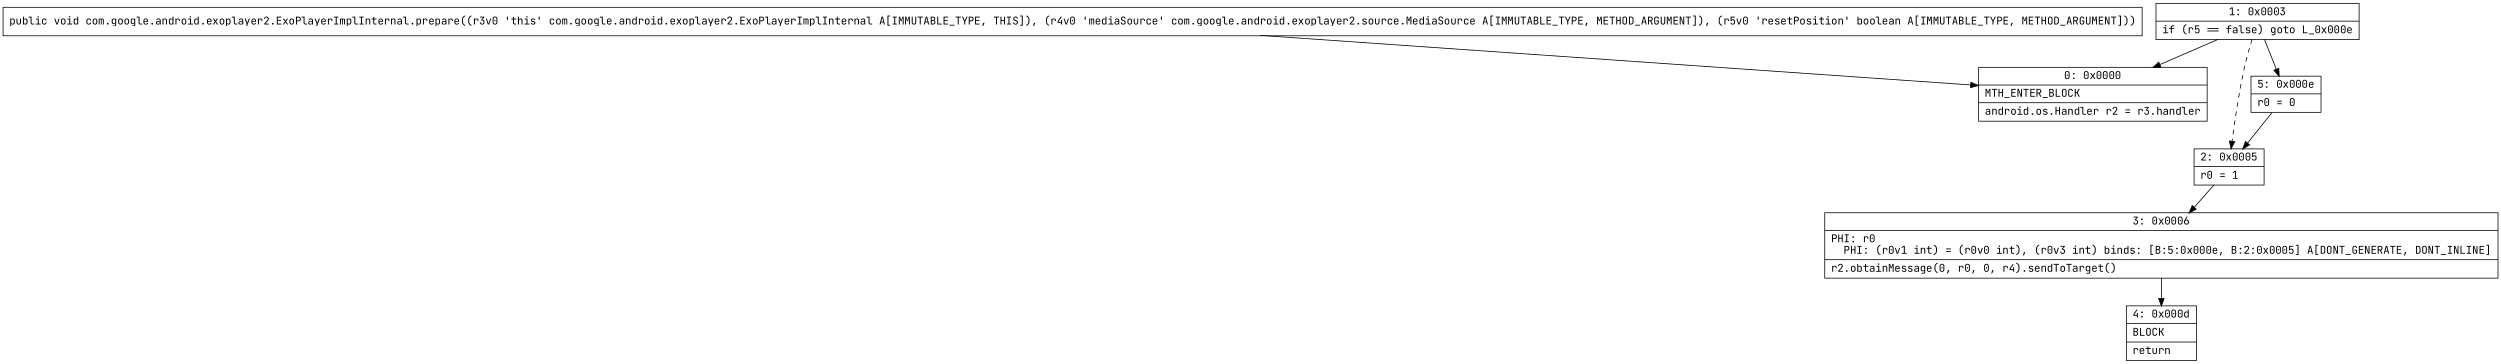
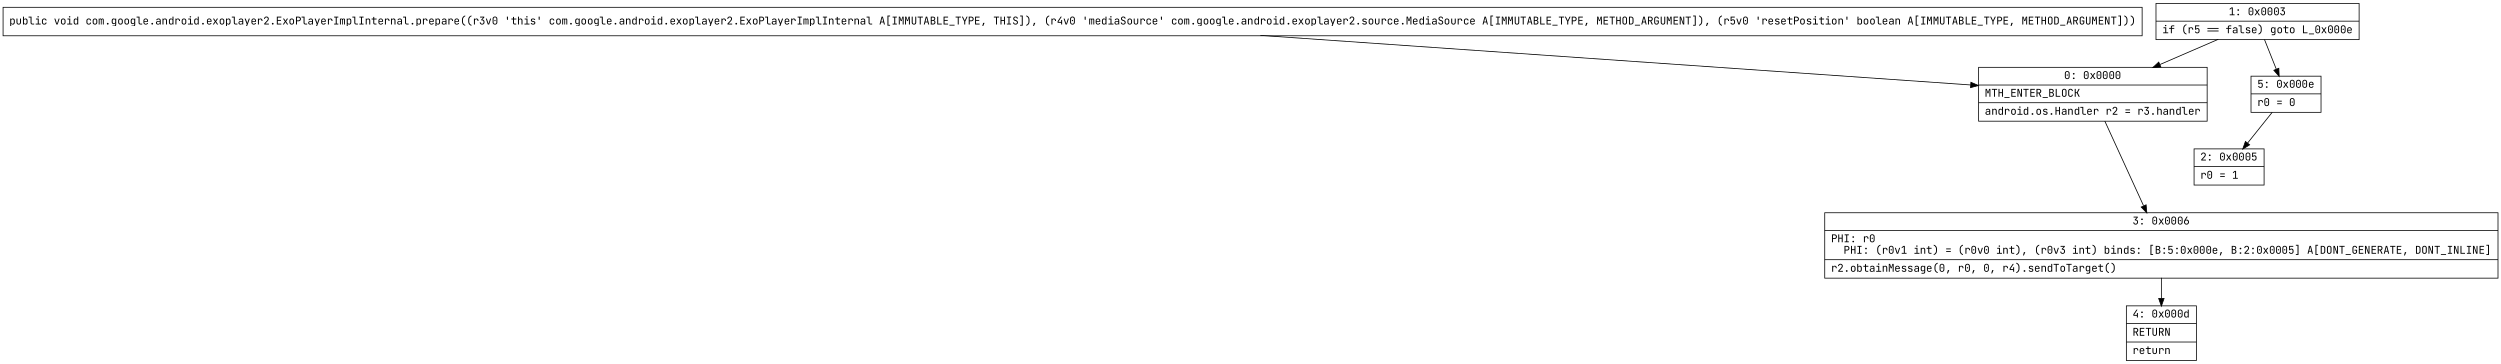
(2240, 90) -> none
(2204, 196) -> (2124, 163)
(2149, 332) -> (2152, 332)
